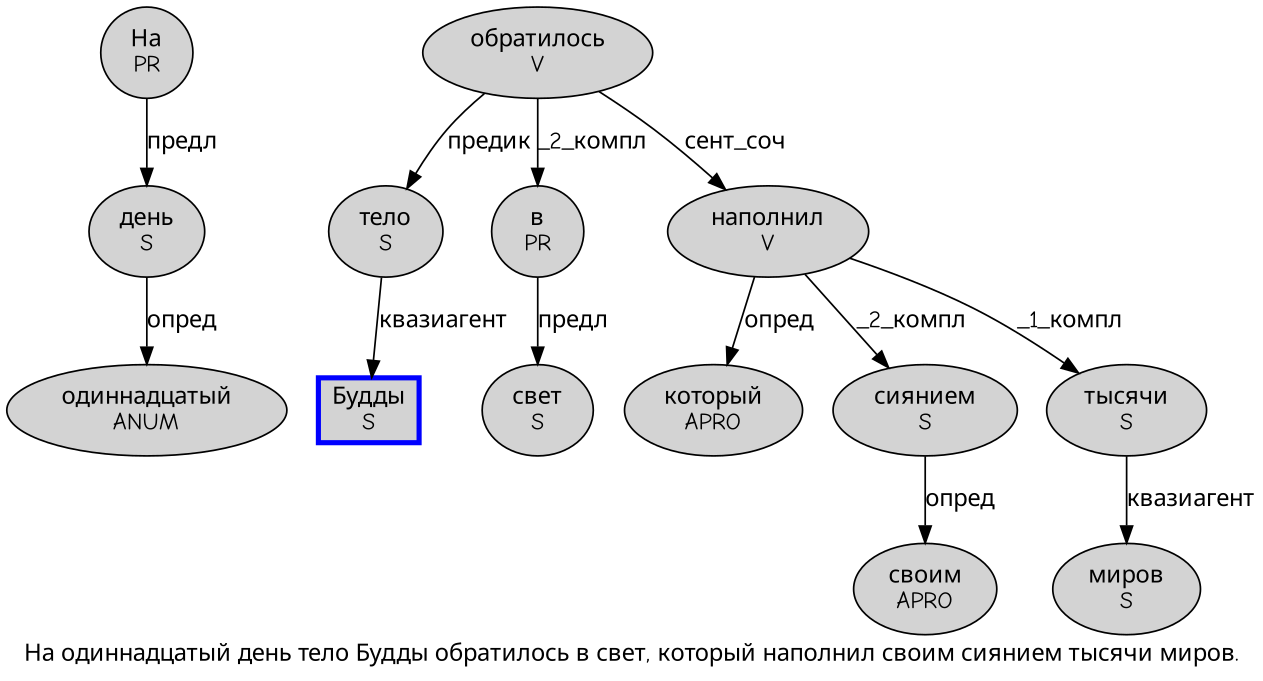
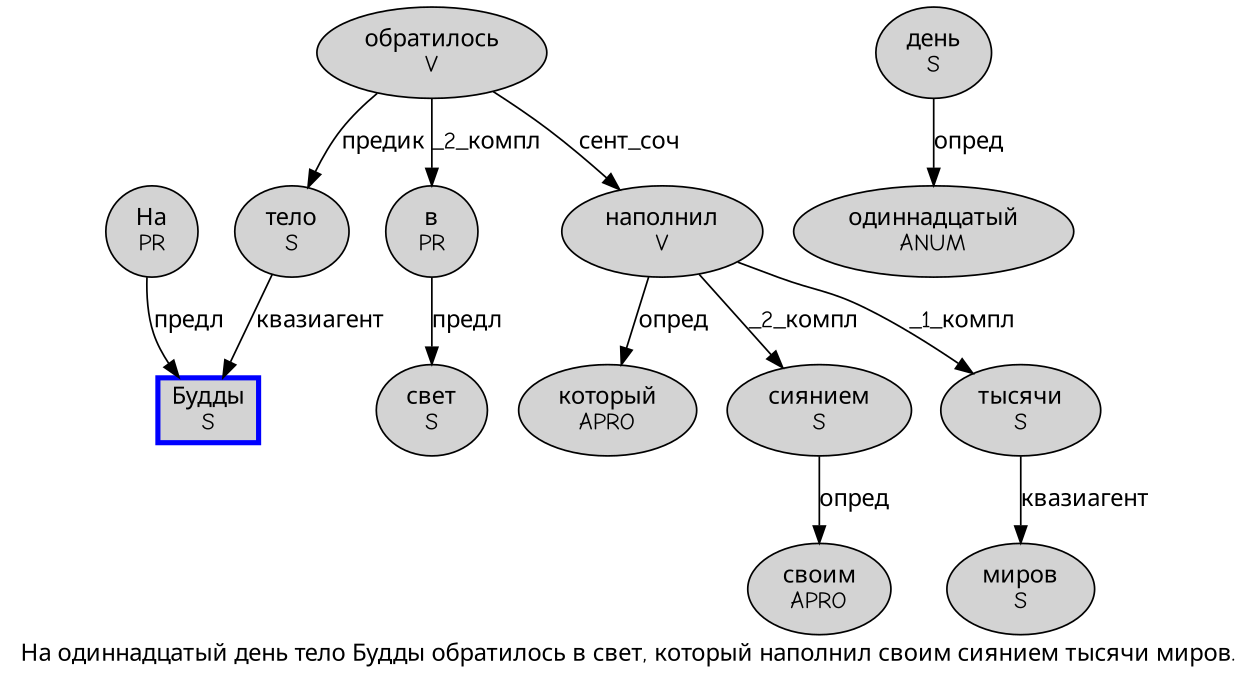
(147, 133) -> (151, 322)
